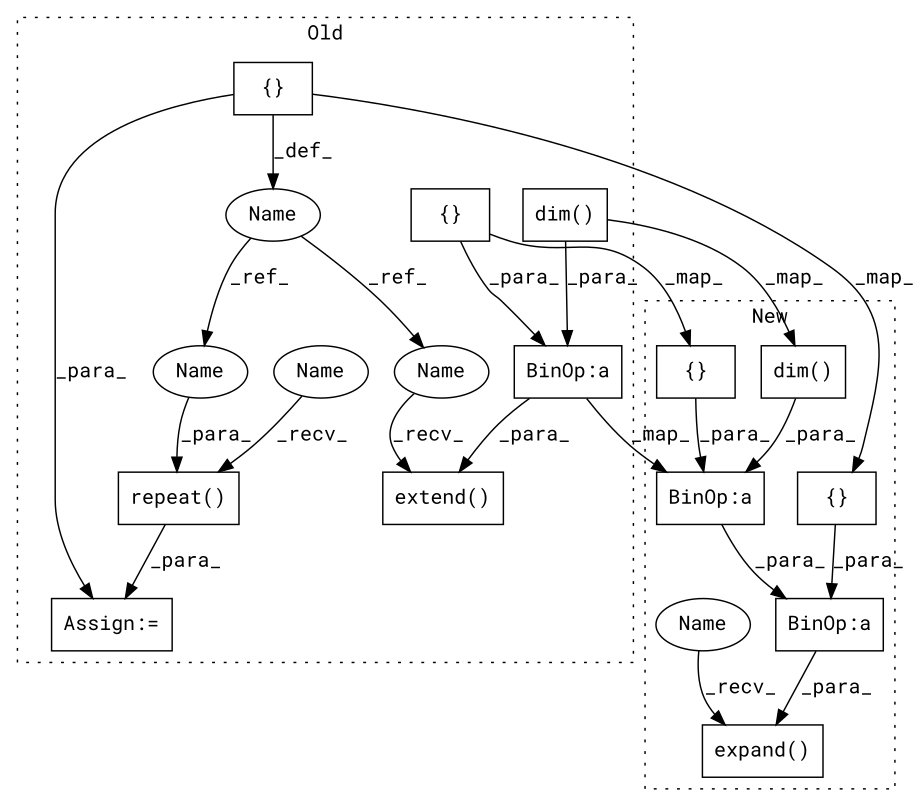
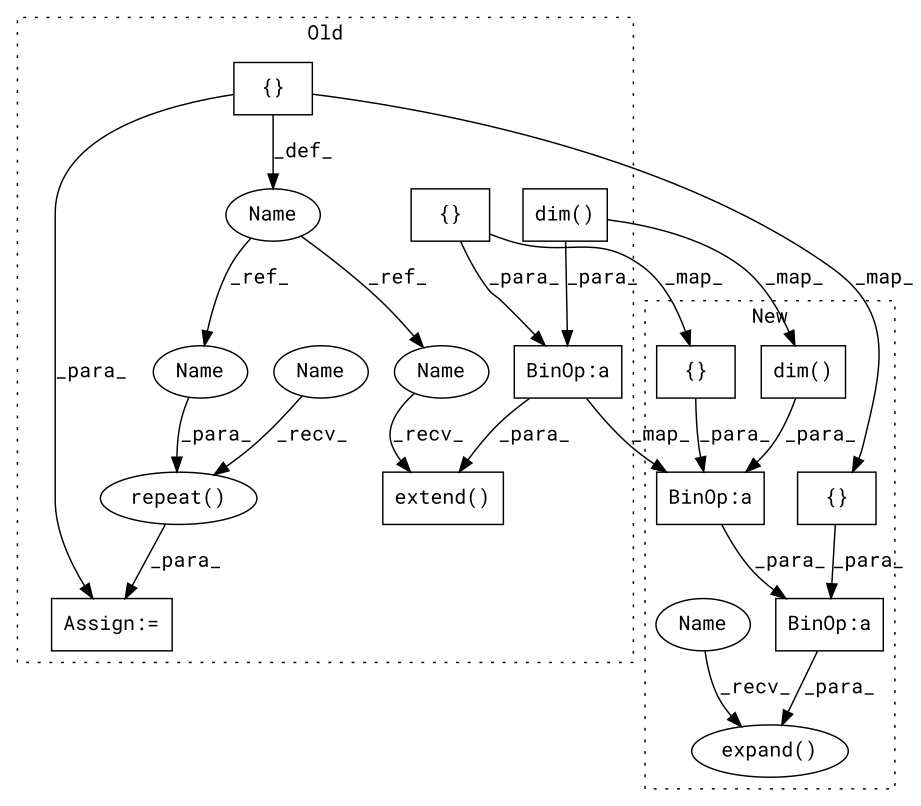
(179, 498) -> (179, 498)
(763, 751) -> (770, 751)
